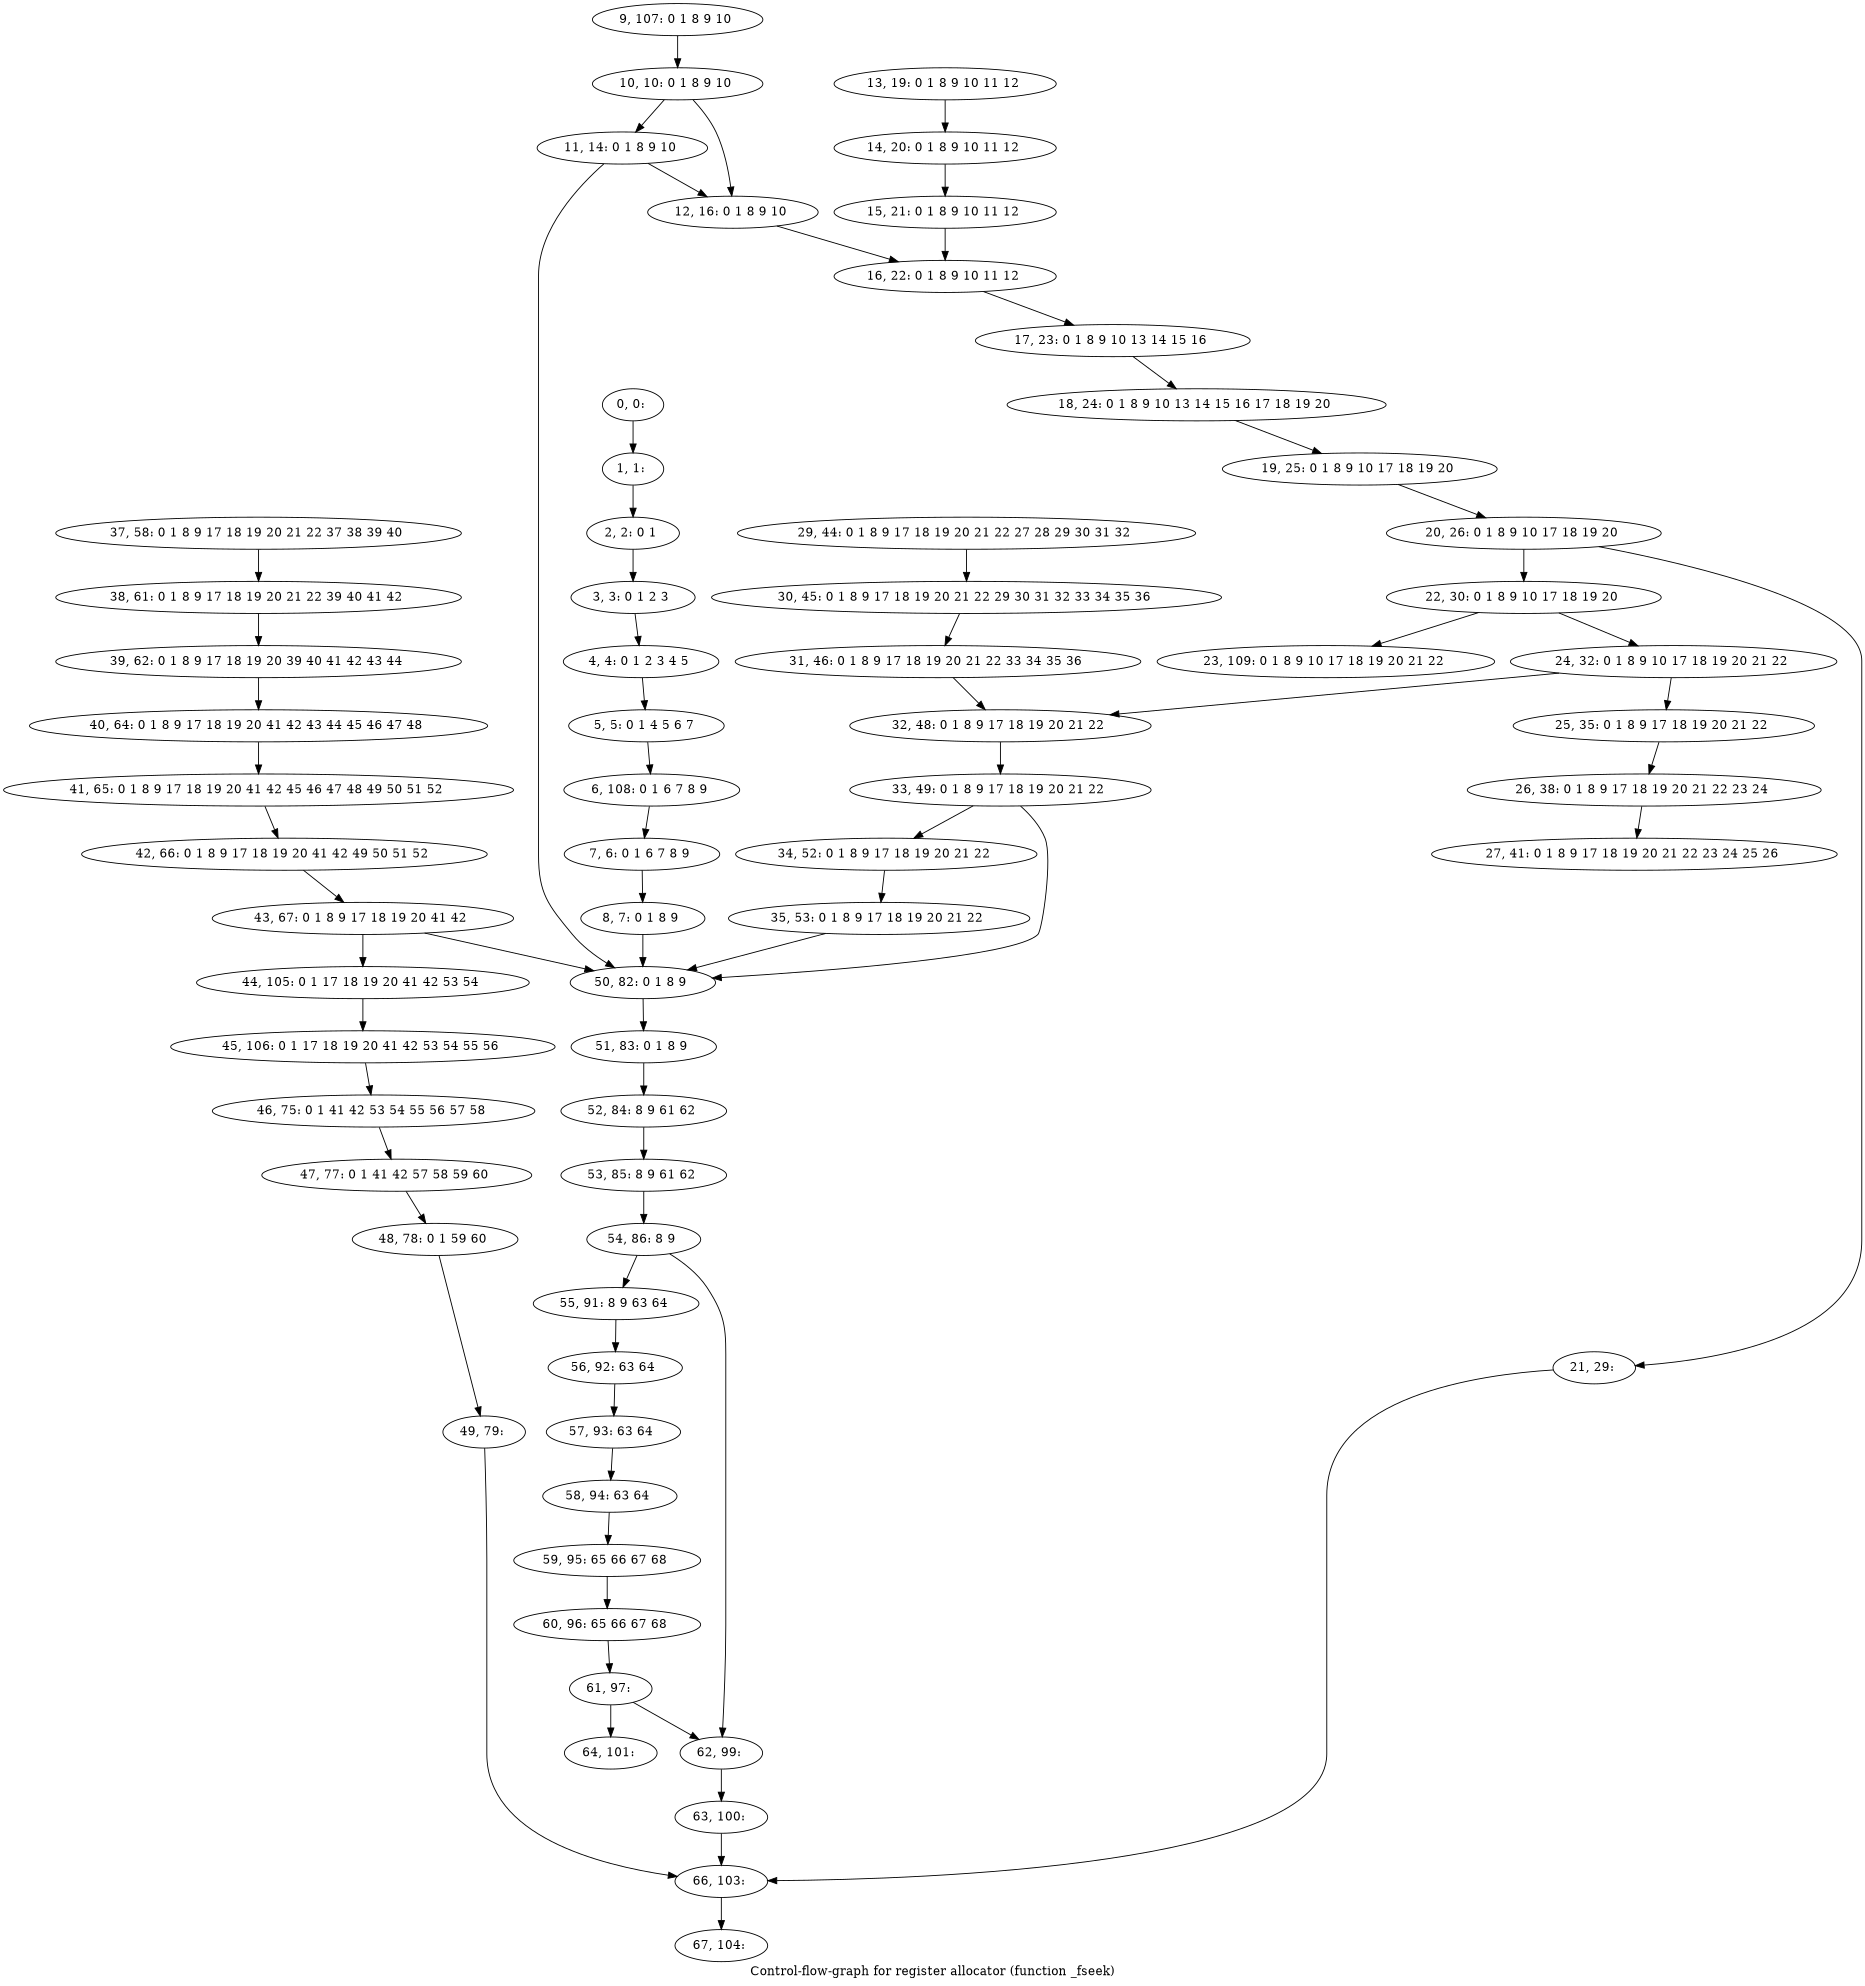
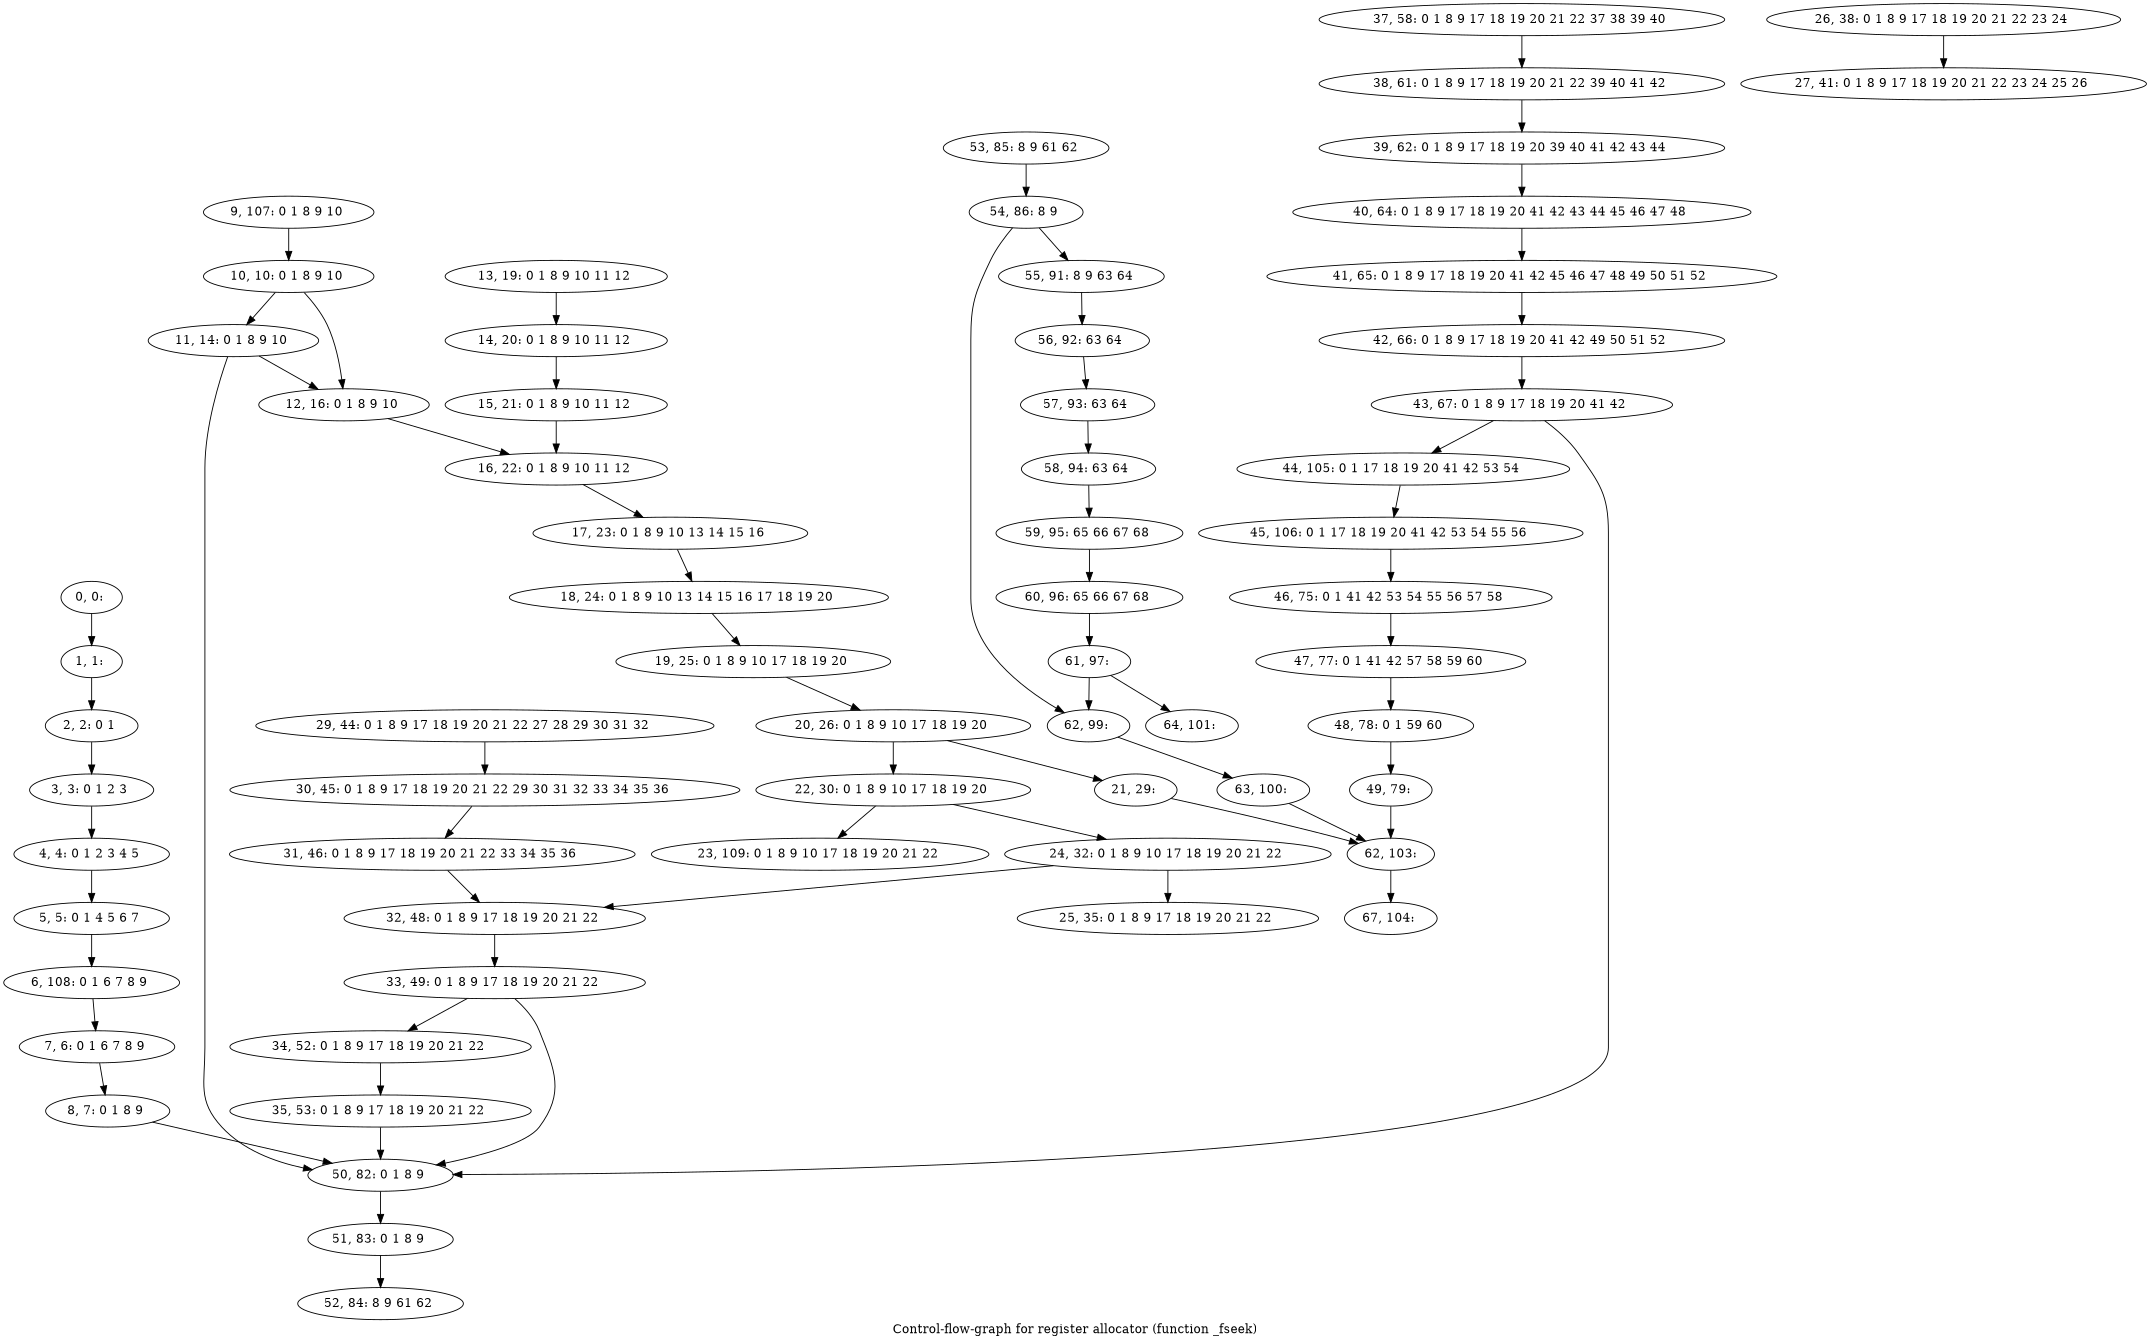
(1655, 754) -> none
(644, 1139) -> none
(721, 1881) -> (1391, 854)
